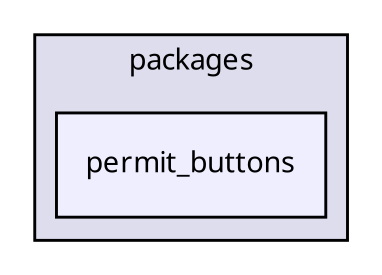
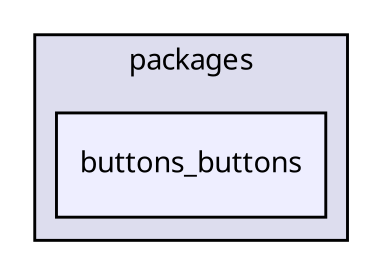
(191, 165) -> (191, 165)
